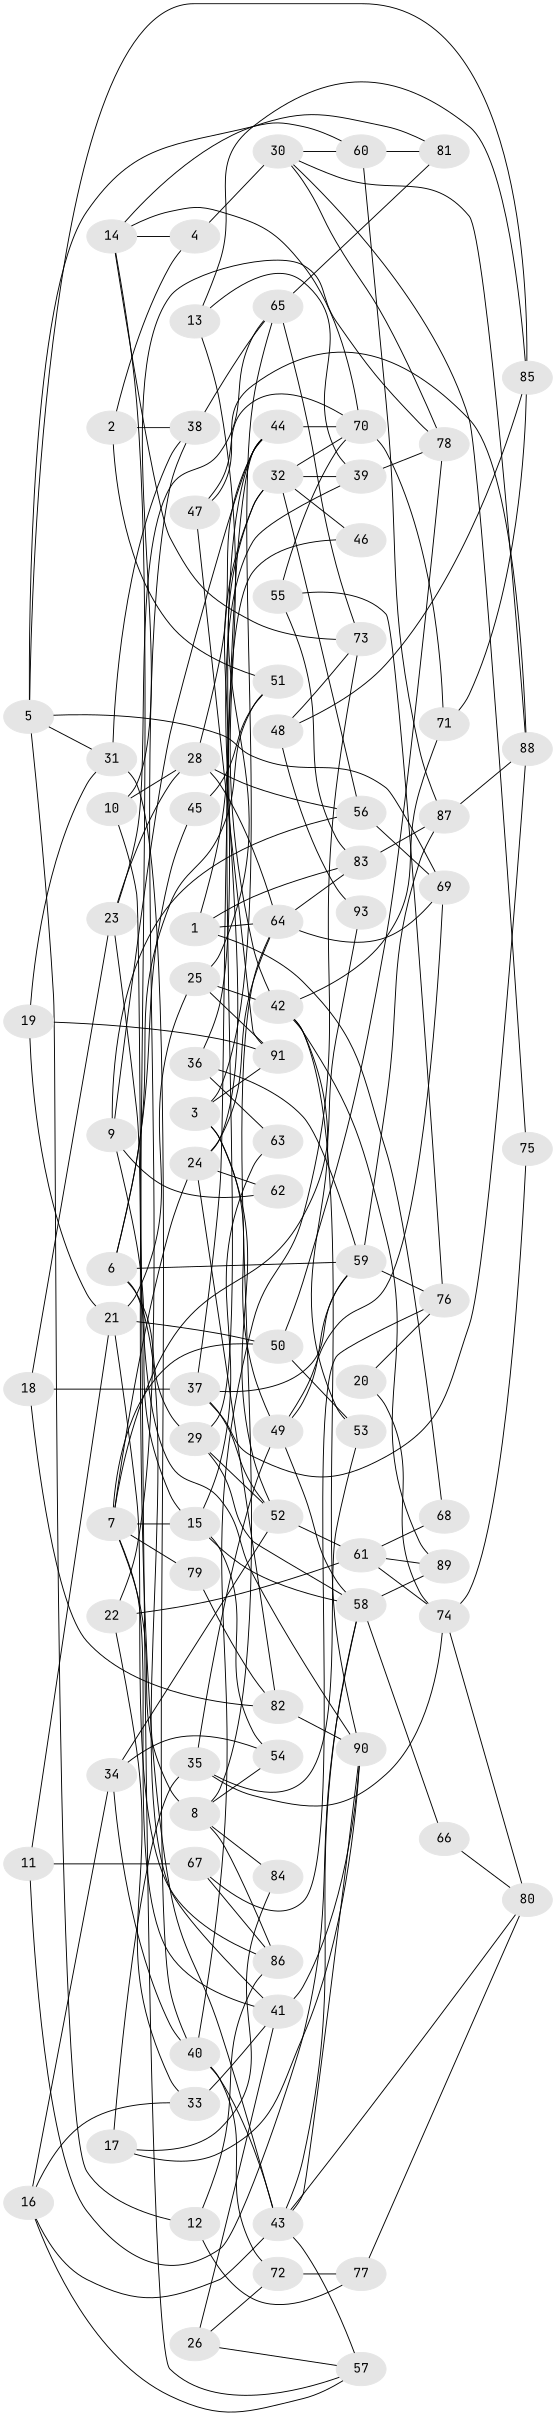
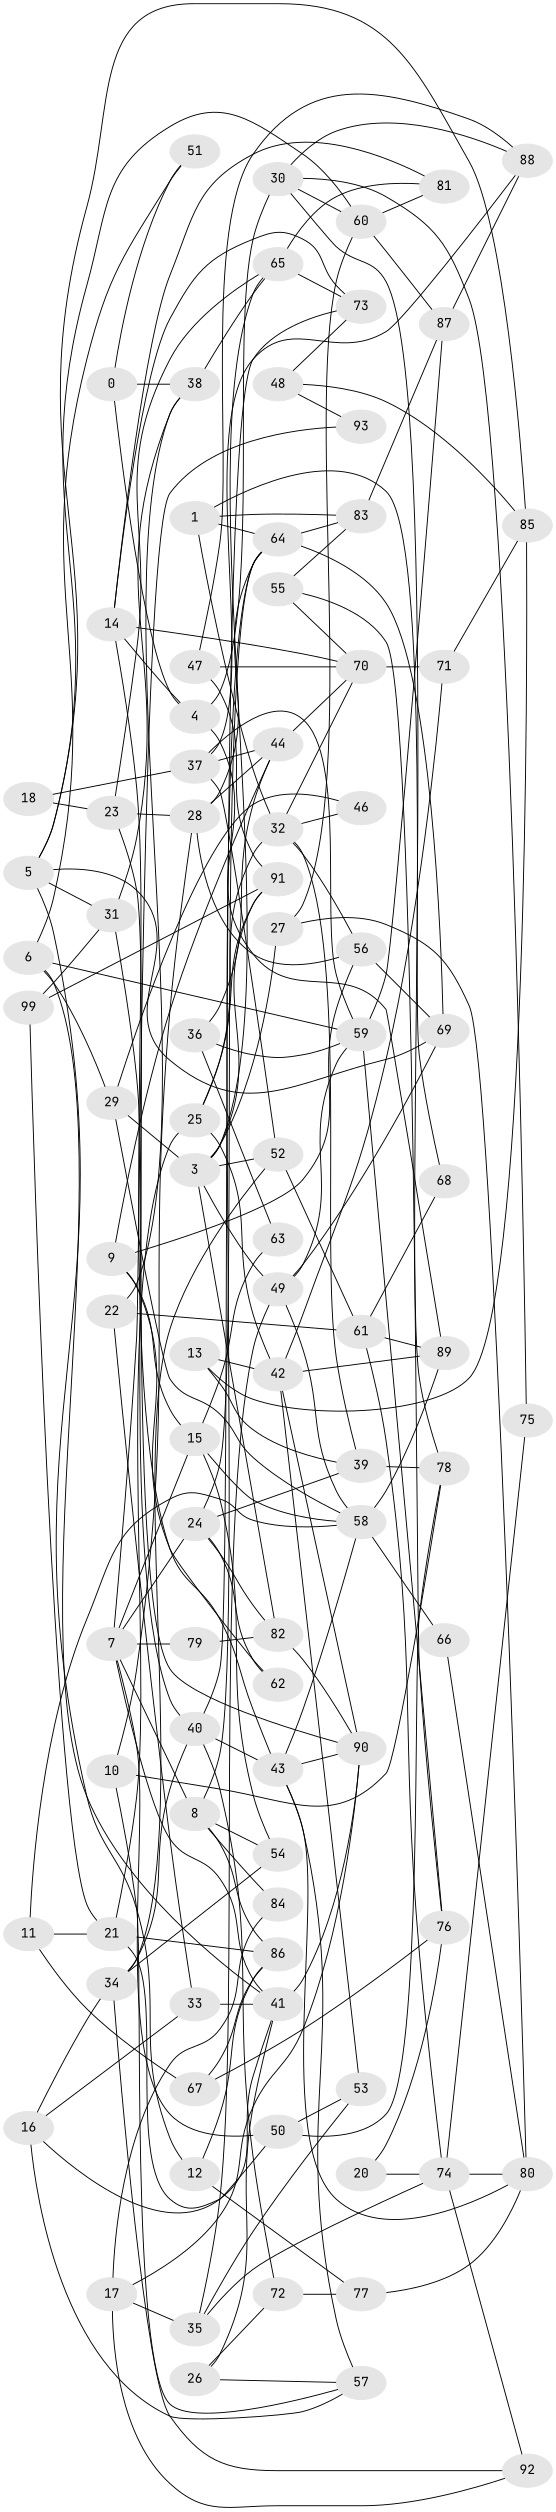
(112, 428) -> (112, 384)
(195, 809) -> none
none -> (278, 929)
none -> (366, 992)
(29, 1022) -> (29, 1008)
(237, 1478) -> (153, 1136)
(76, 1624) -> (248, 1467)
(143, 2297) -> (179, 2212)
none -> (527, 2471)
